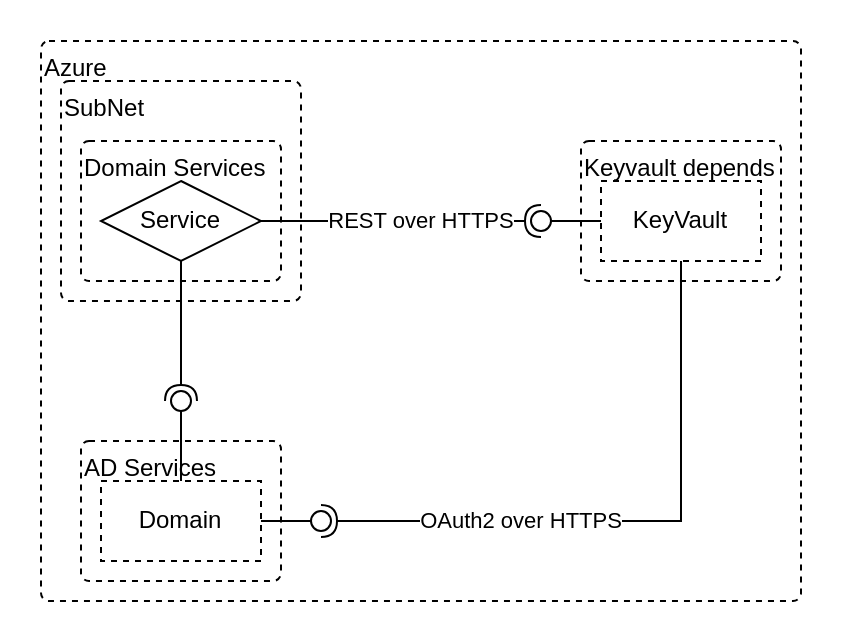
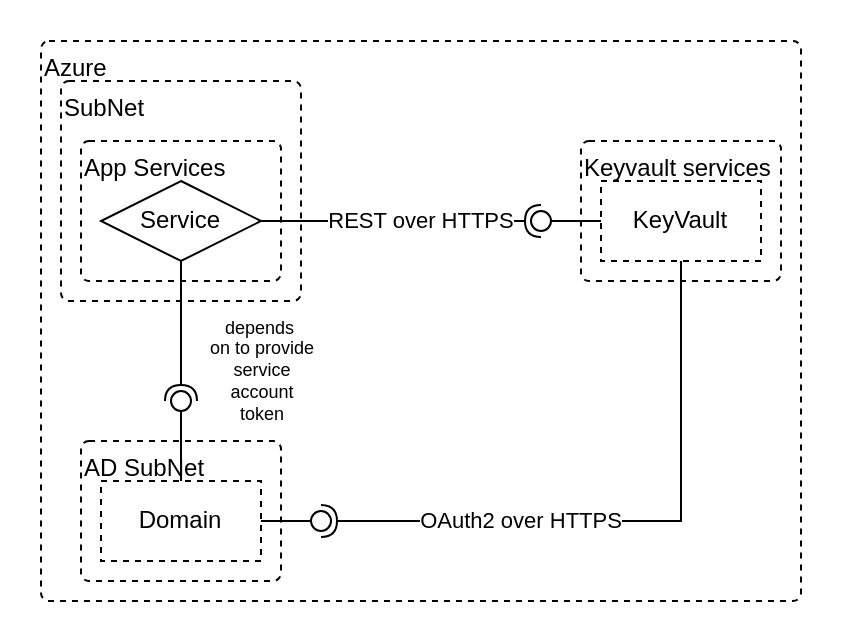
(176, 169) -> (159, 169)
(683, 184) -> (683, 184)
none -> (263, 371)
(153, 469) -> (142, 469)
